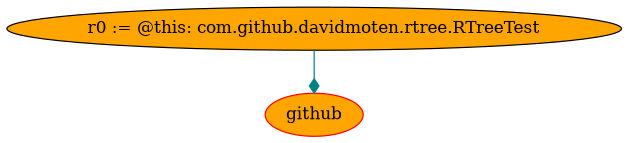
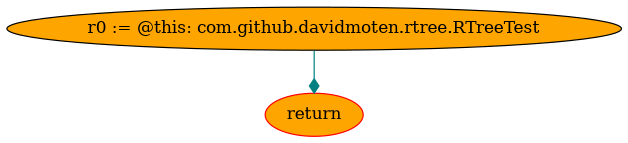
(314, 115) -> (314, 115)
